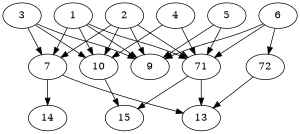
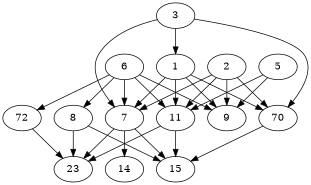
(176, 16) -> none
(80, 40) -> (176, 38)
(99, 67) -> (278, 118)
(201, 67) -> (176, 118)
none -> (124, 89)
none -> (73, 118)
(201, 118) -> (73, 169)
none -> (147, 141)
